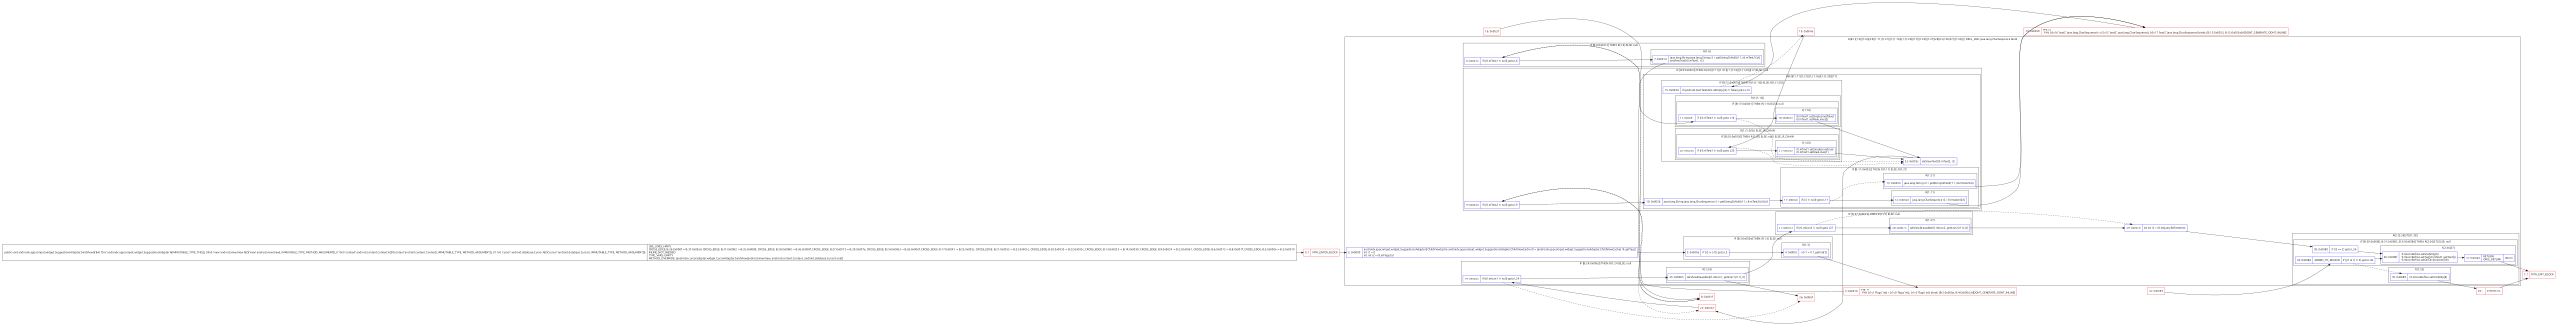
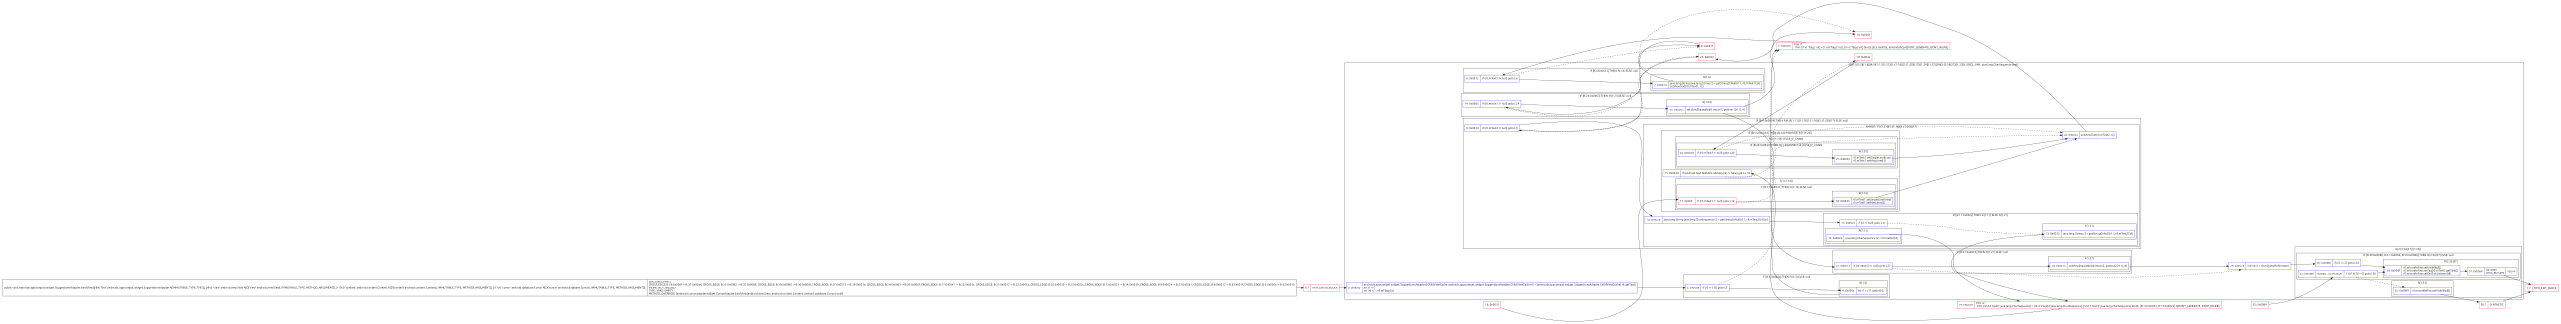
(1707, 118) -> (1707, 201)
(1861, 200) -> none
none -> (1773, 207)
